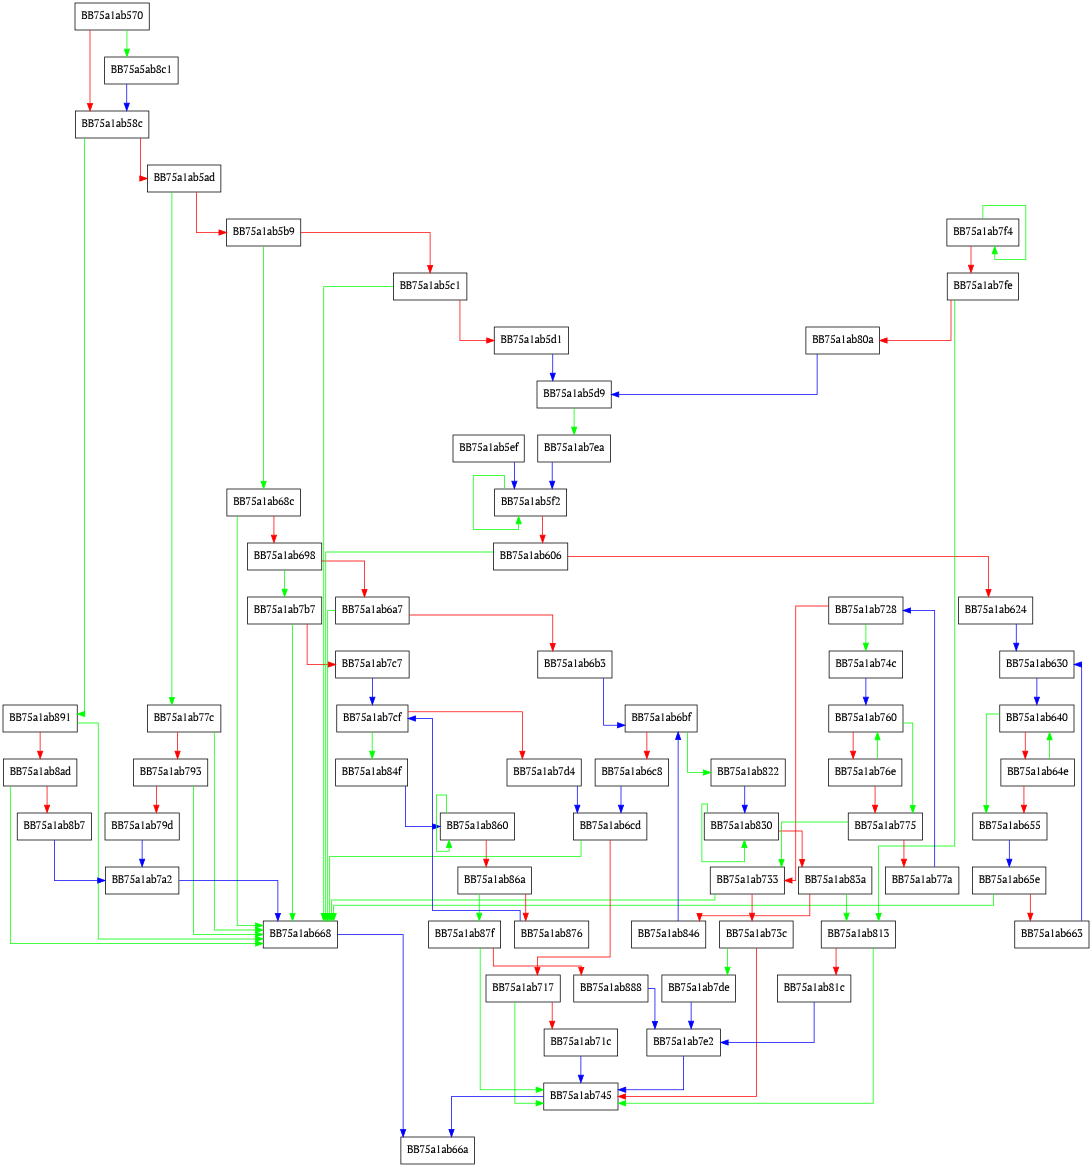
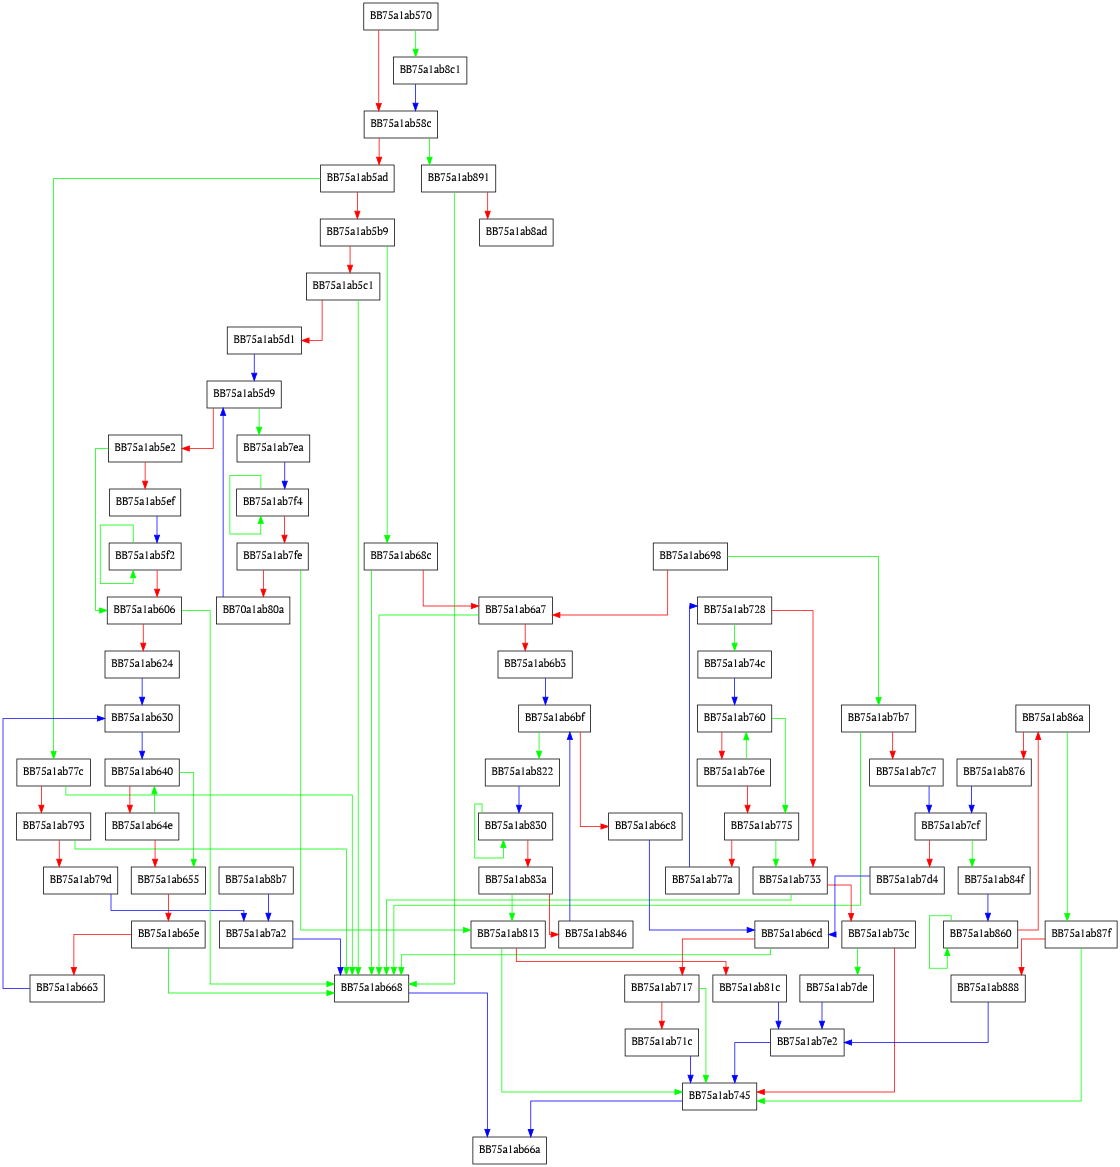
(141, 70) -> (430, 70)
(843, 340) -> (253, 610)
none -> (145, 448)
(552, 472) -> (285, 472)
(274, 526) -> (429, 606)
(47, 796) -> none
(1009, 850) -> (168, 904)
(54, 944) -> none
